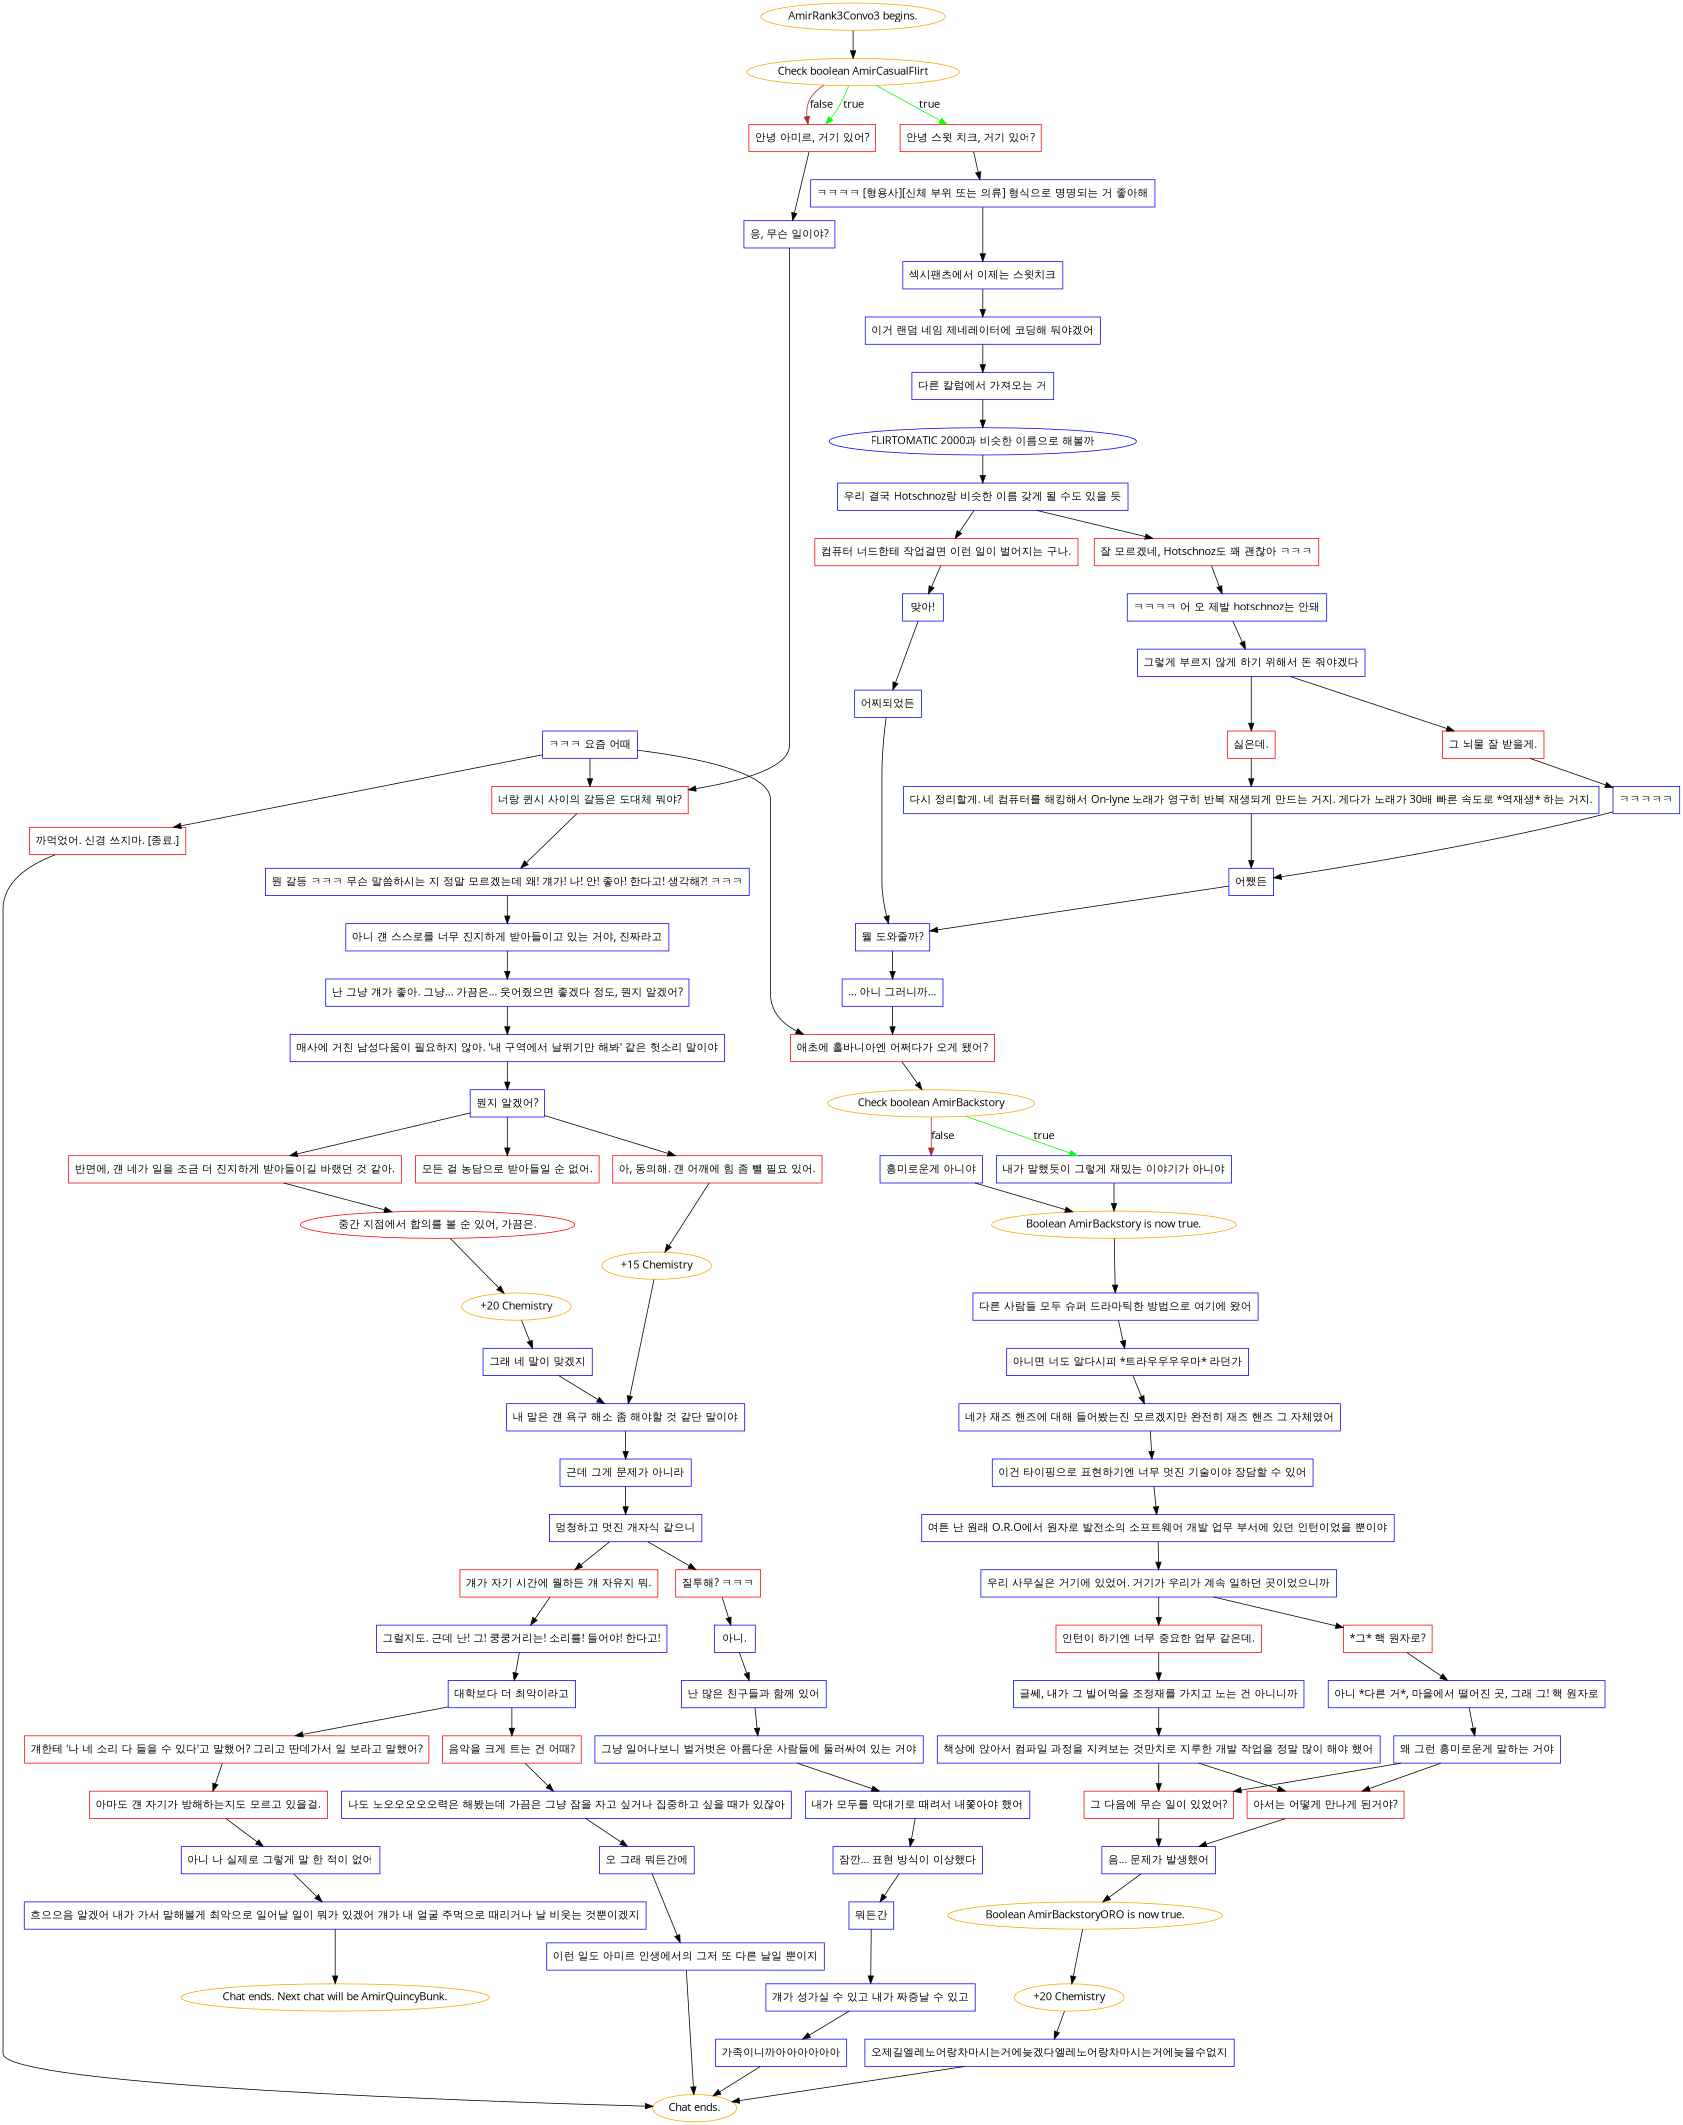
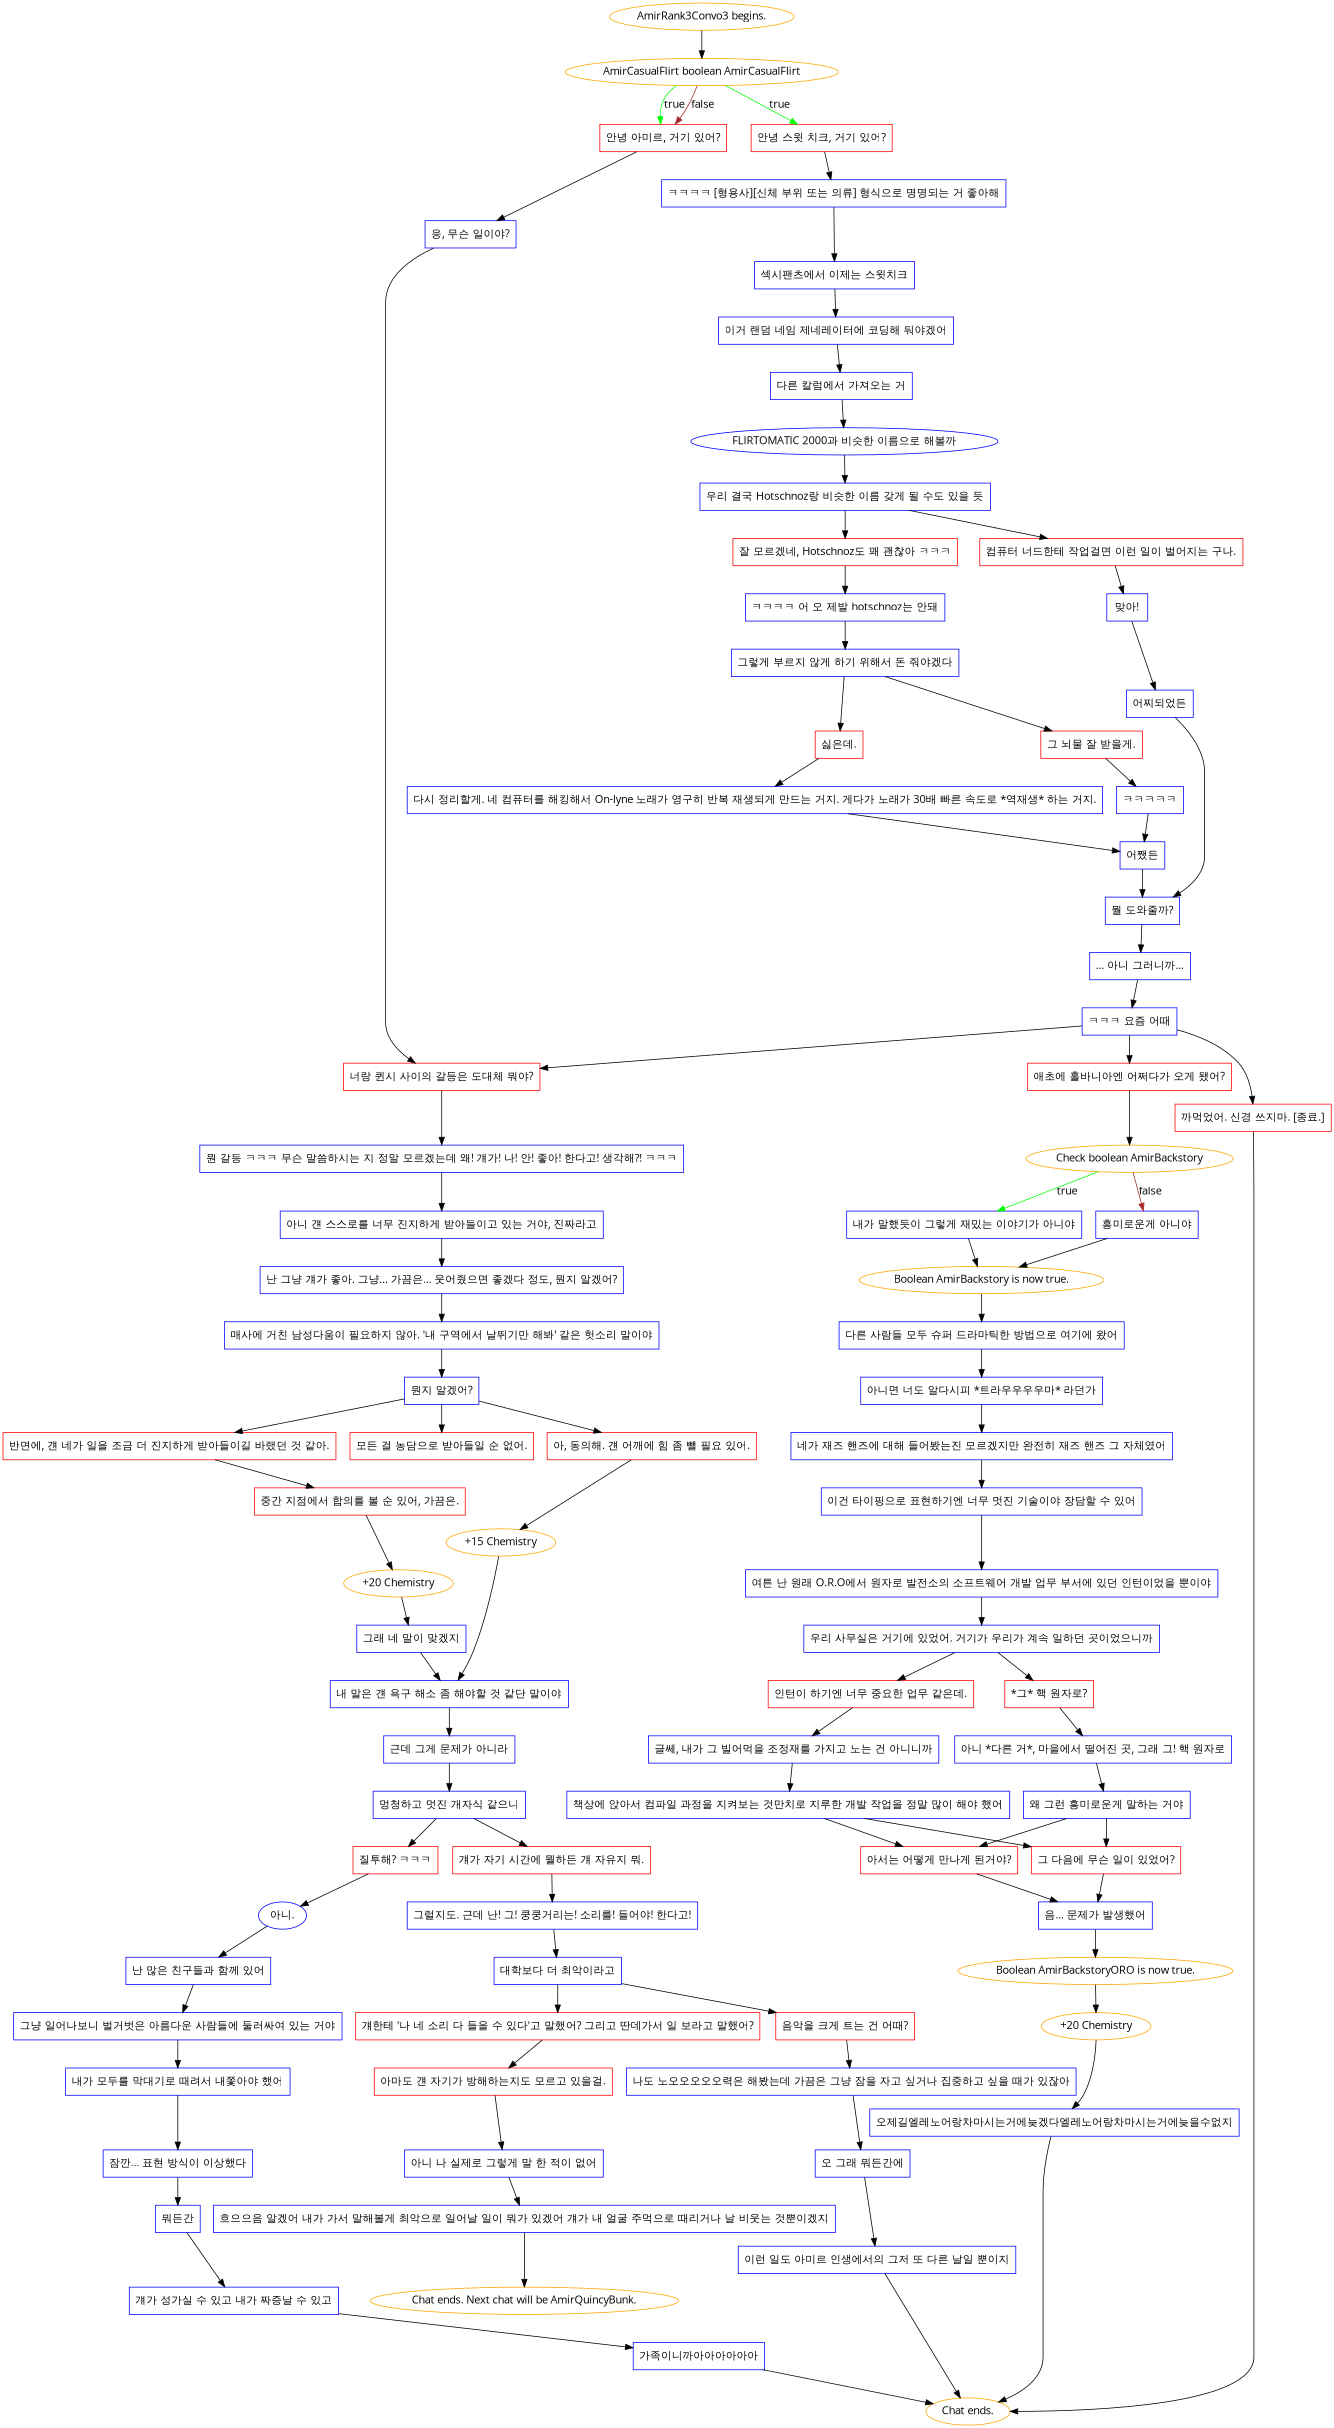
(853, 72) -> (702, 72)
(893, 1017) -> (1136, 990)
(438, 1225) -> (360, 1502)
(735, 1639) -> (282, 1916)
